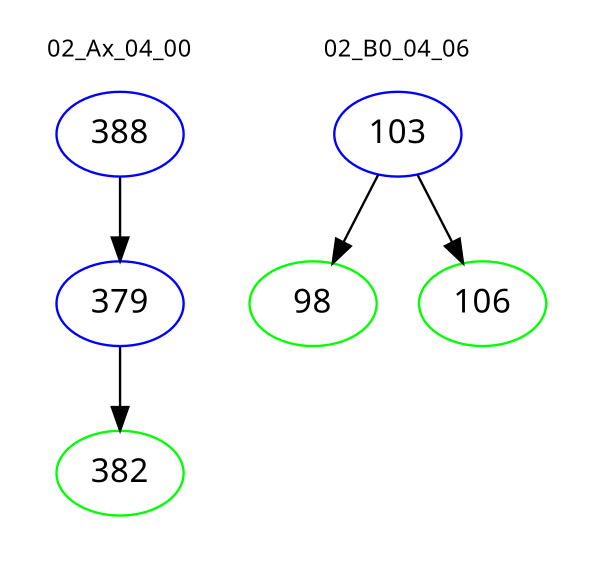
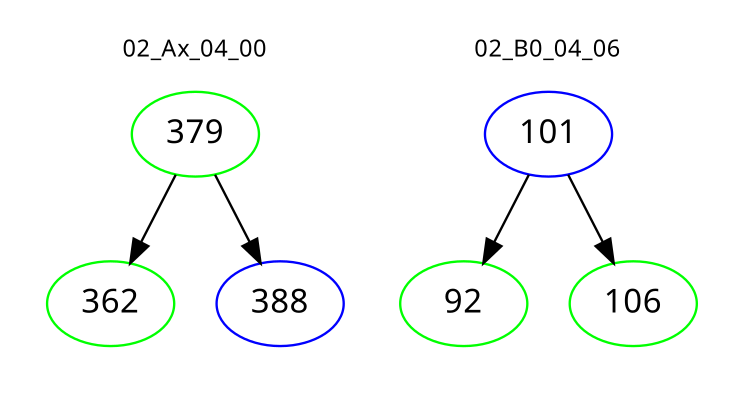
(398, 134) -> (549, 134)
(120, 207) -> (232, 208)
(120, 304) -> (195, 134)
(313, 304) -> (464, 304)
(120, 473) -> (111, 304)
